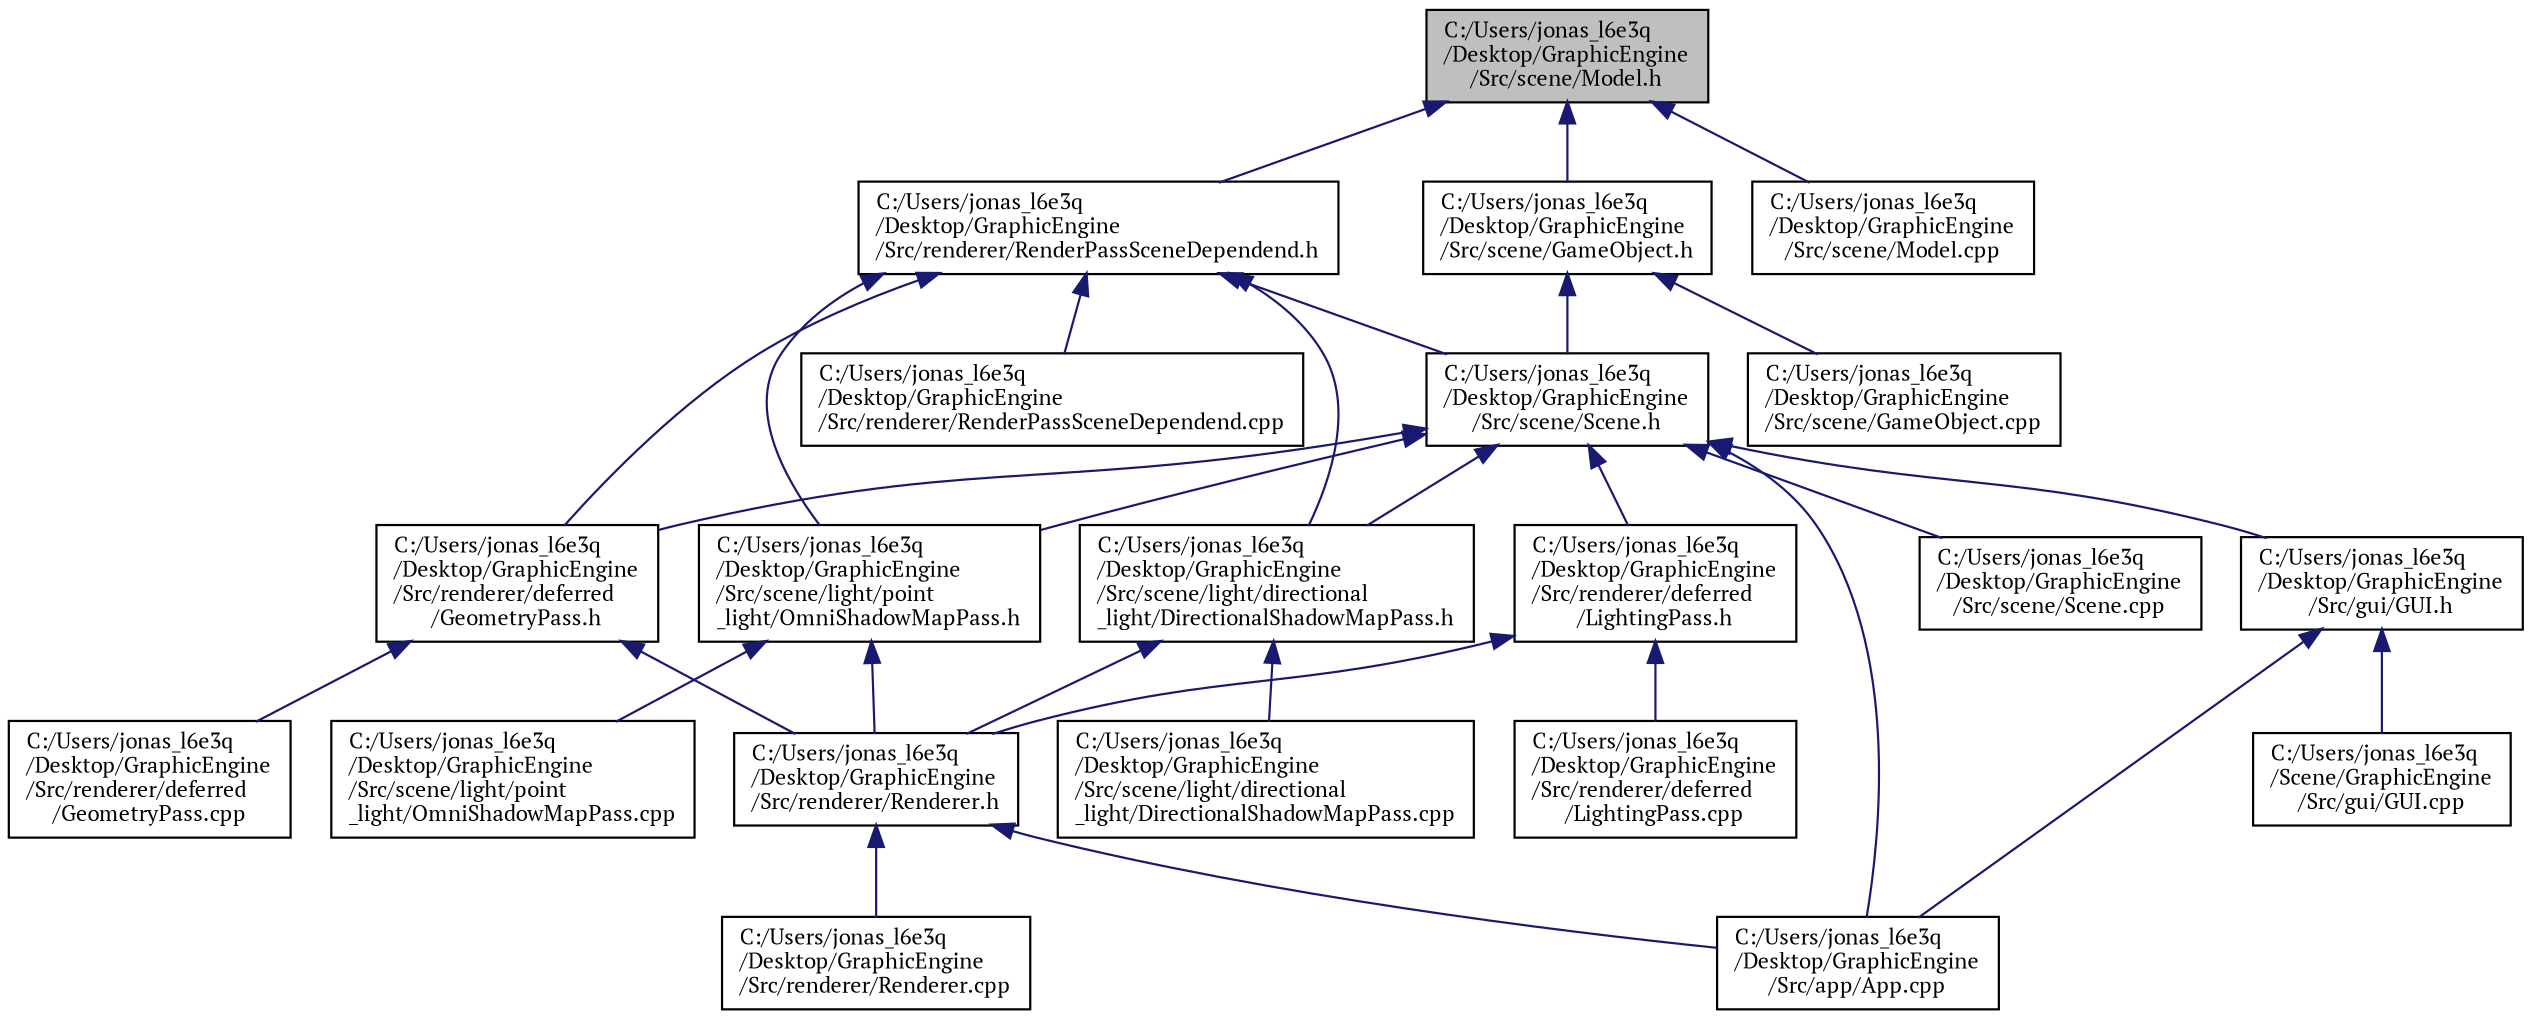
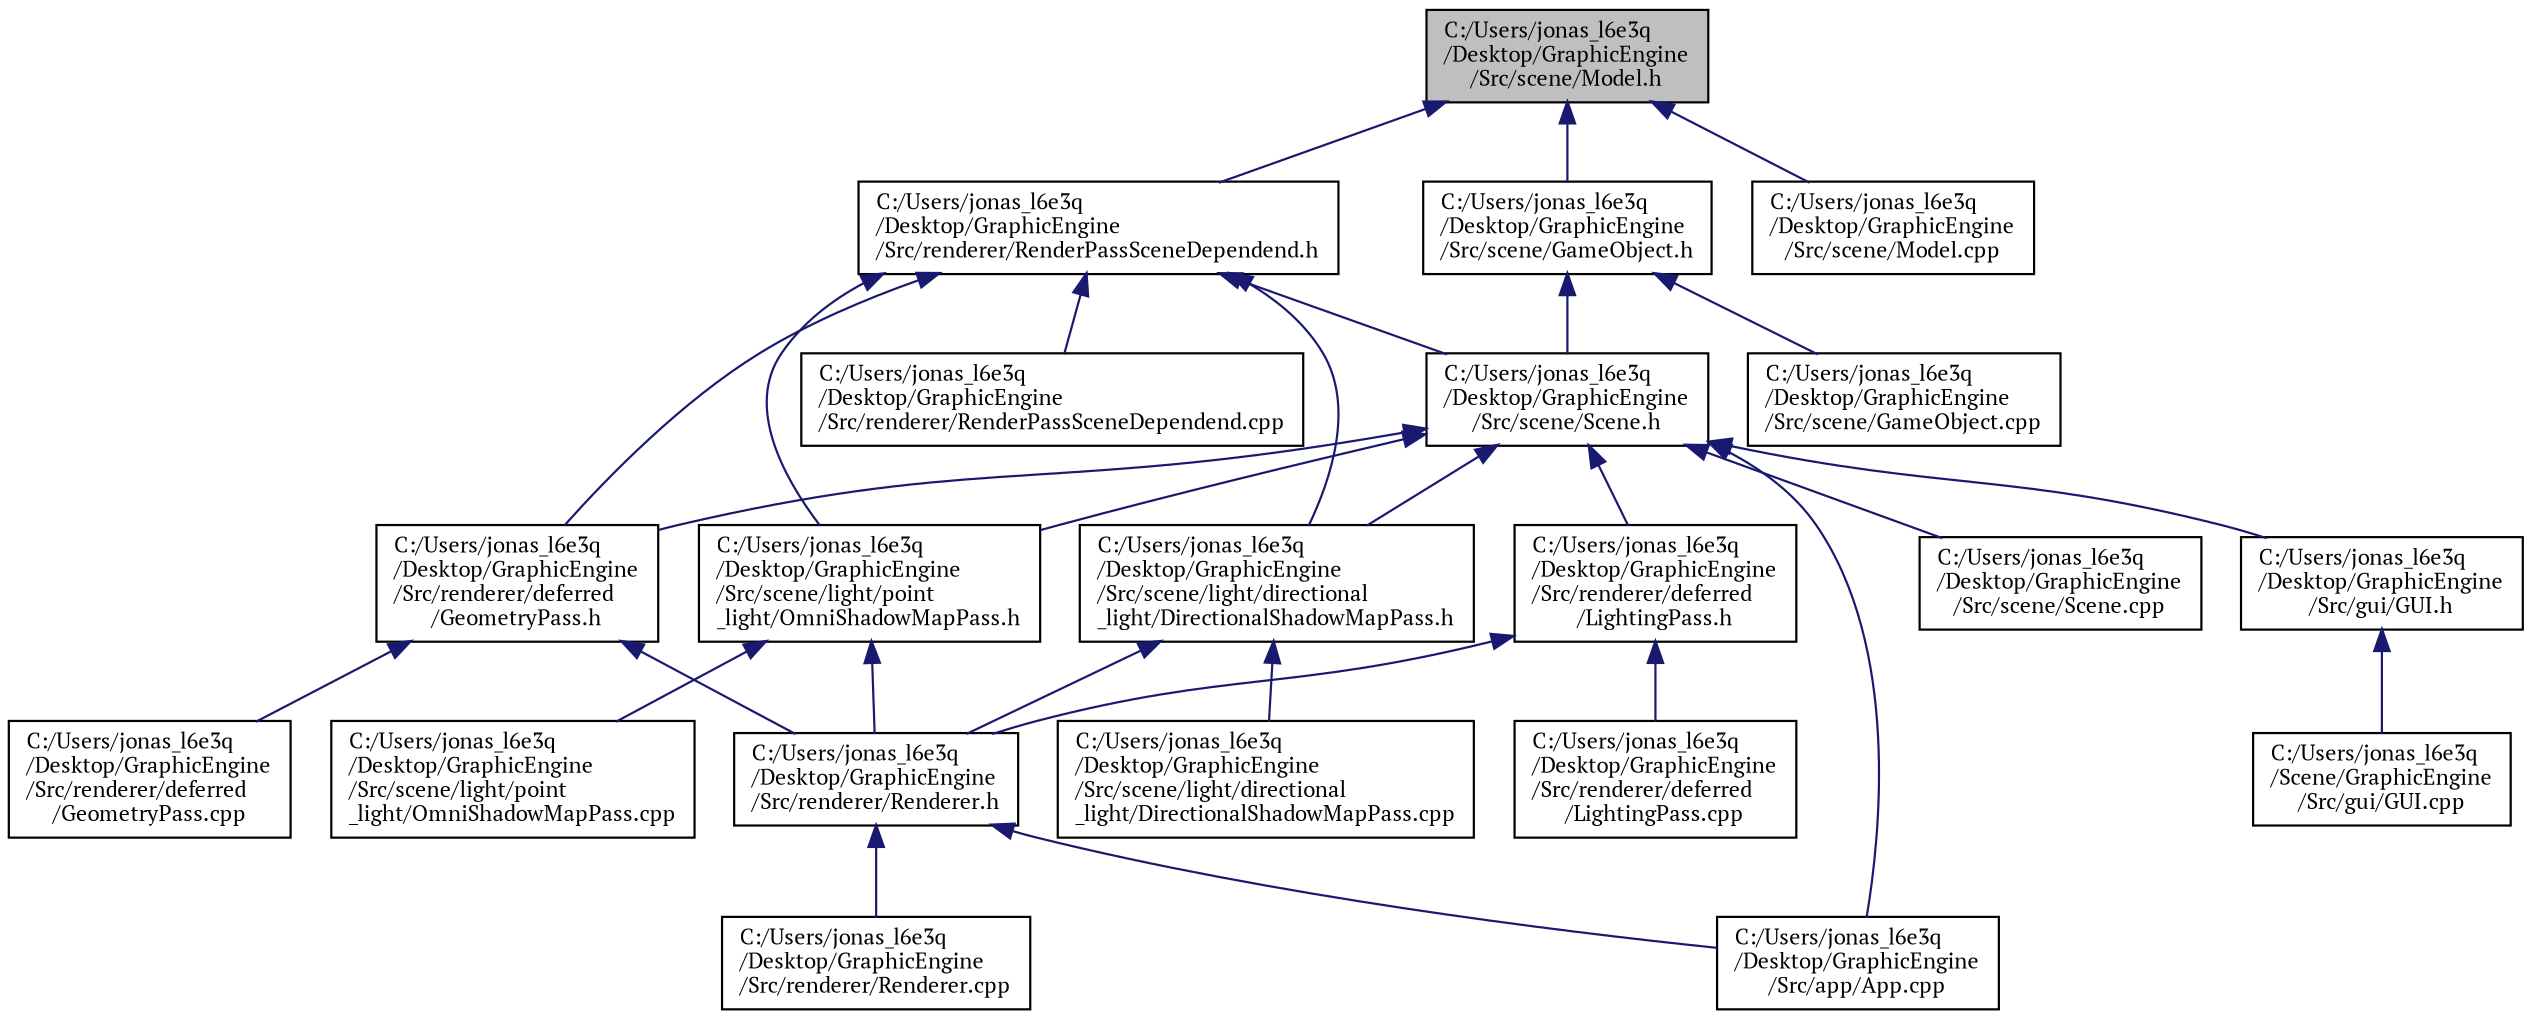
(2111, 780) -> none
